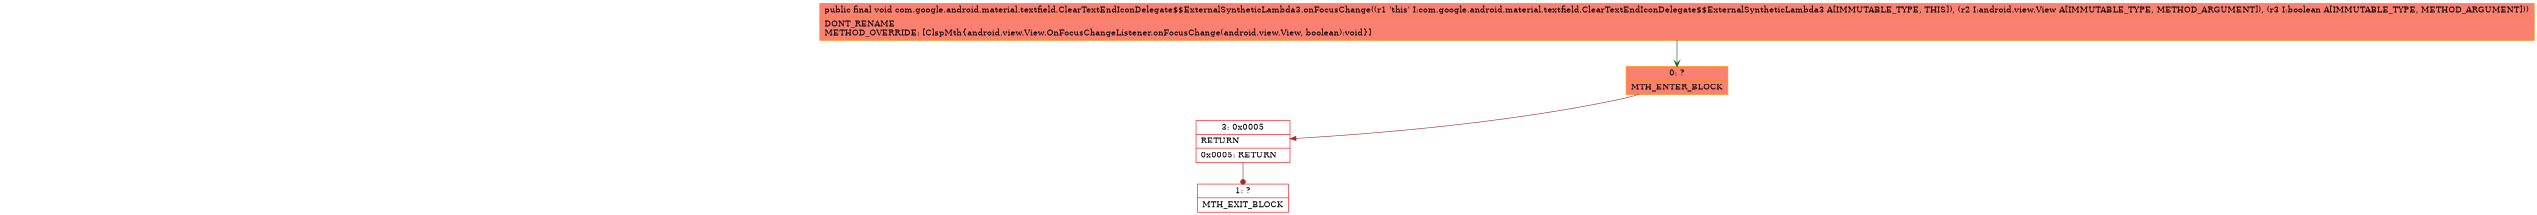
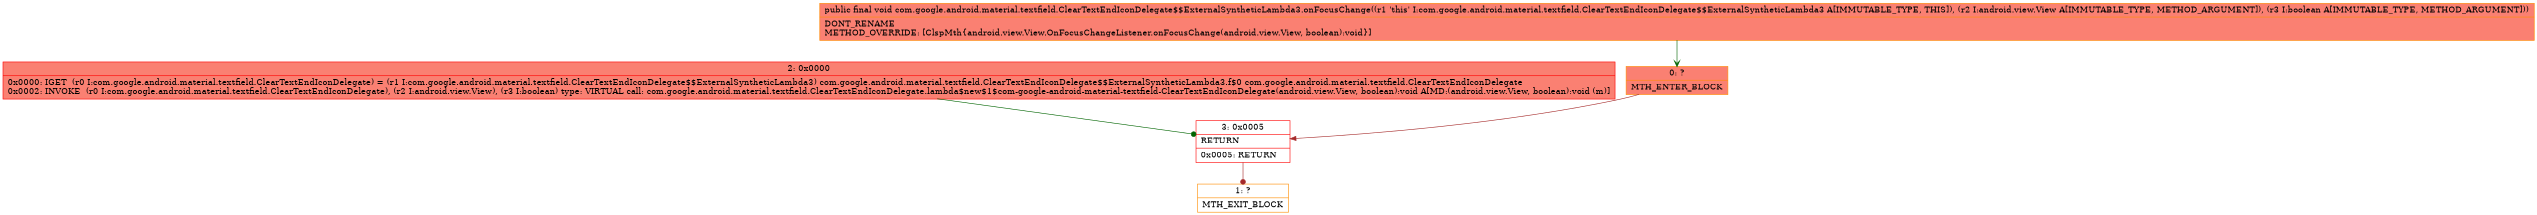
none -> (809, 81)
(1243, 198) -> (1243, 198)
